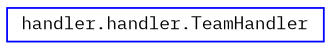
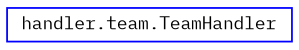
(165, 25) -> (150, 25)
